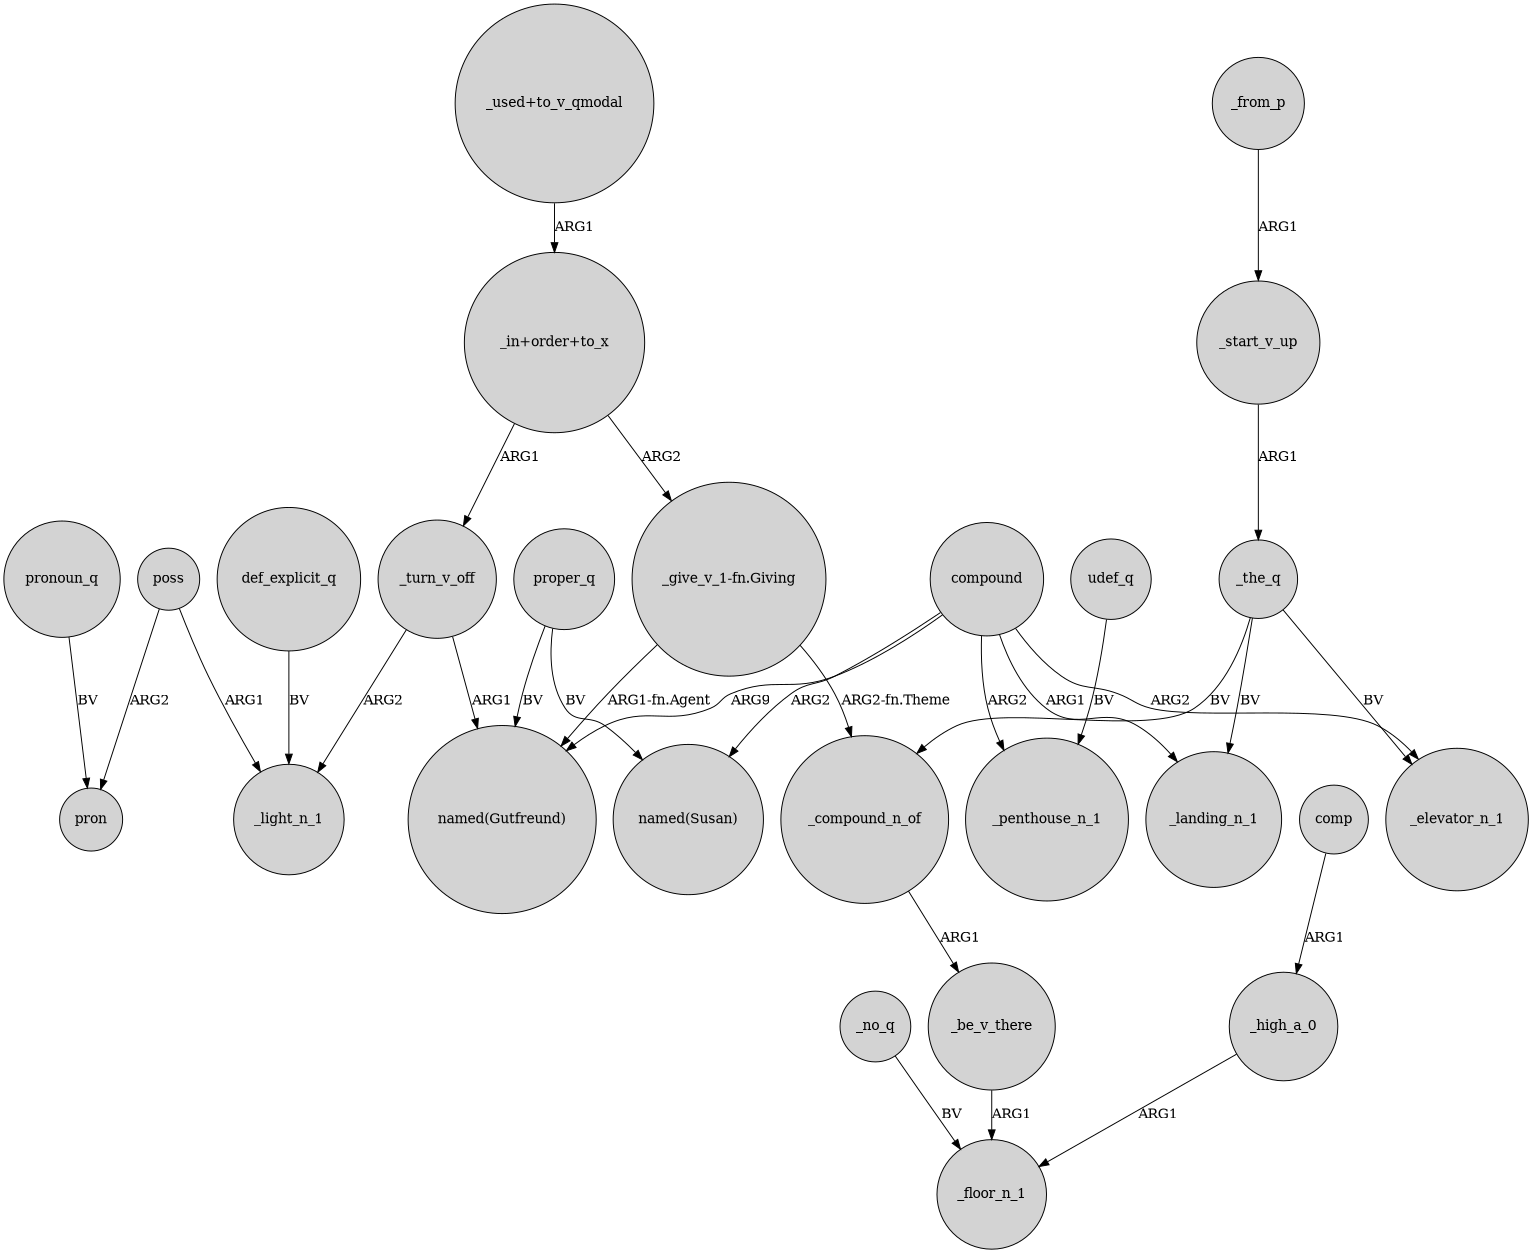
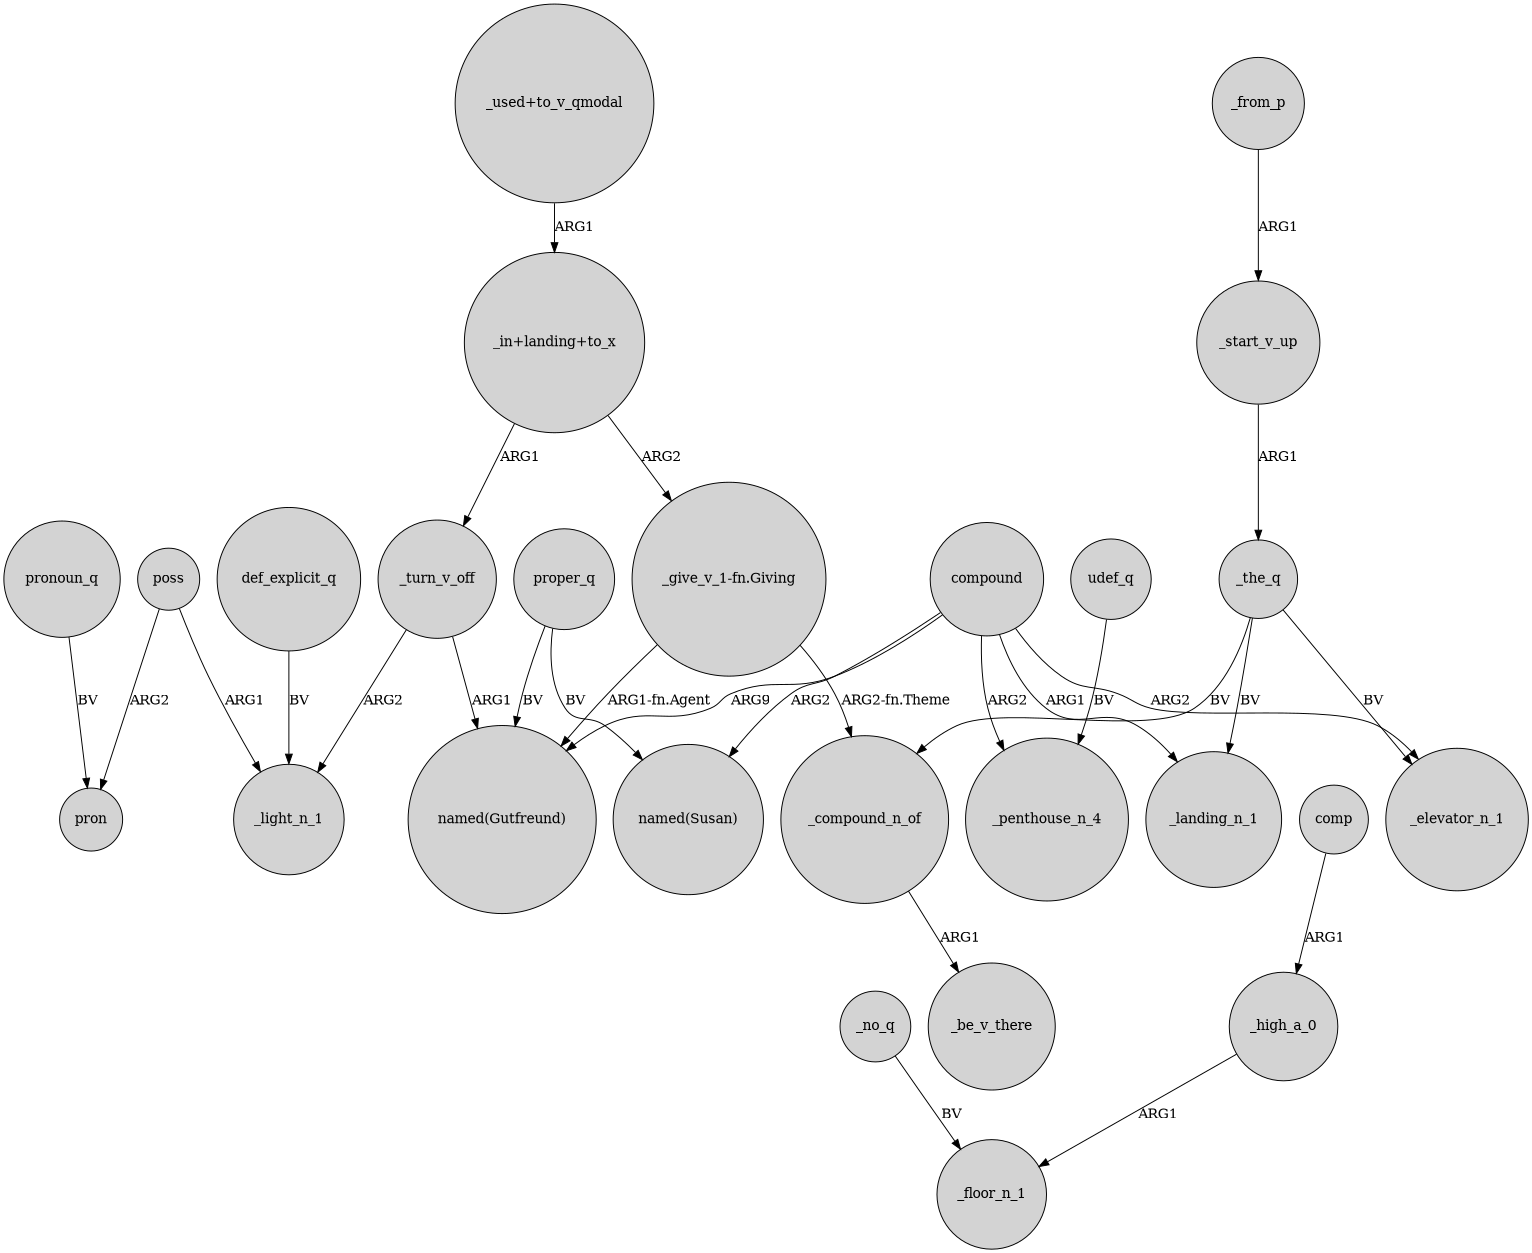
(555, 343) -> (555, 343)
(1047, 820) -> (1047, 820)
(992, 1110) -> none
